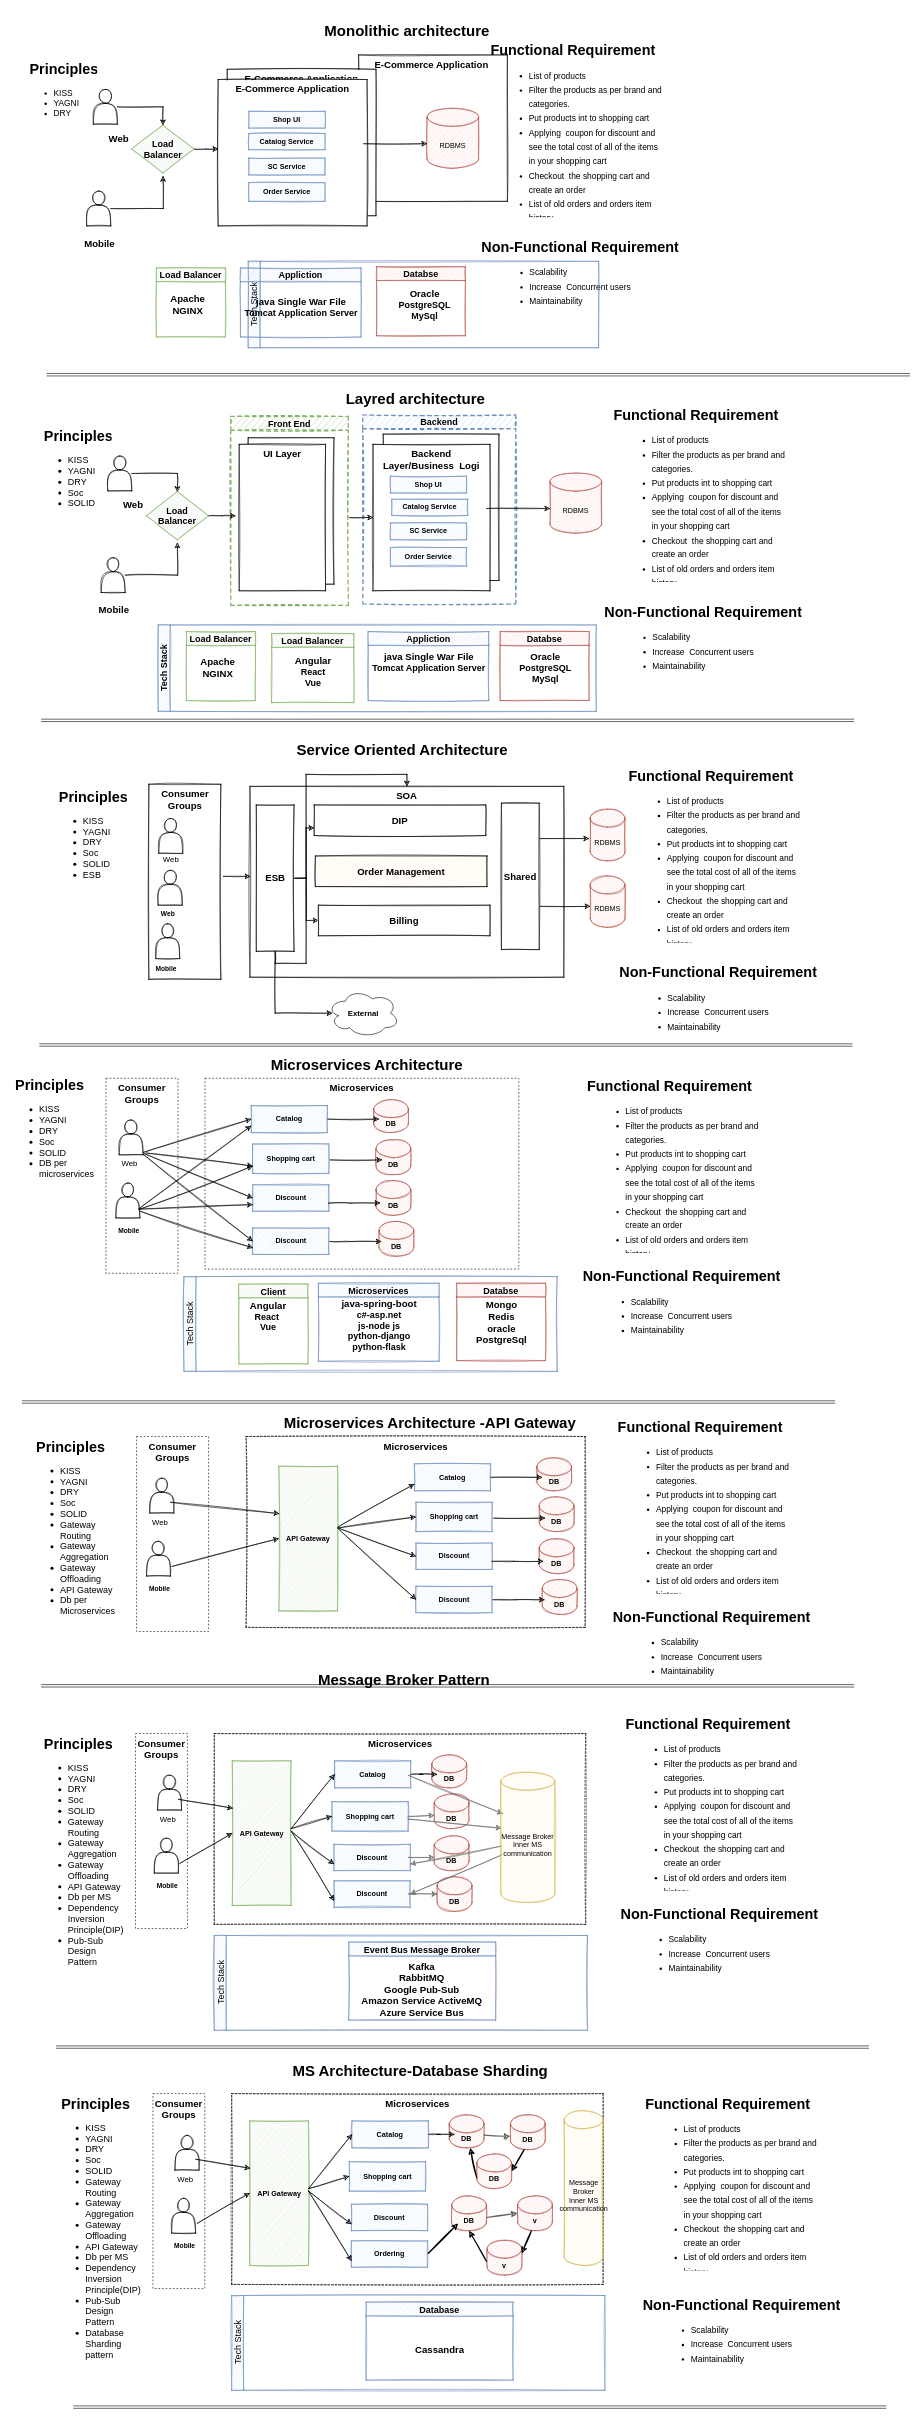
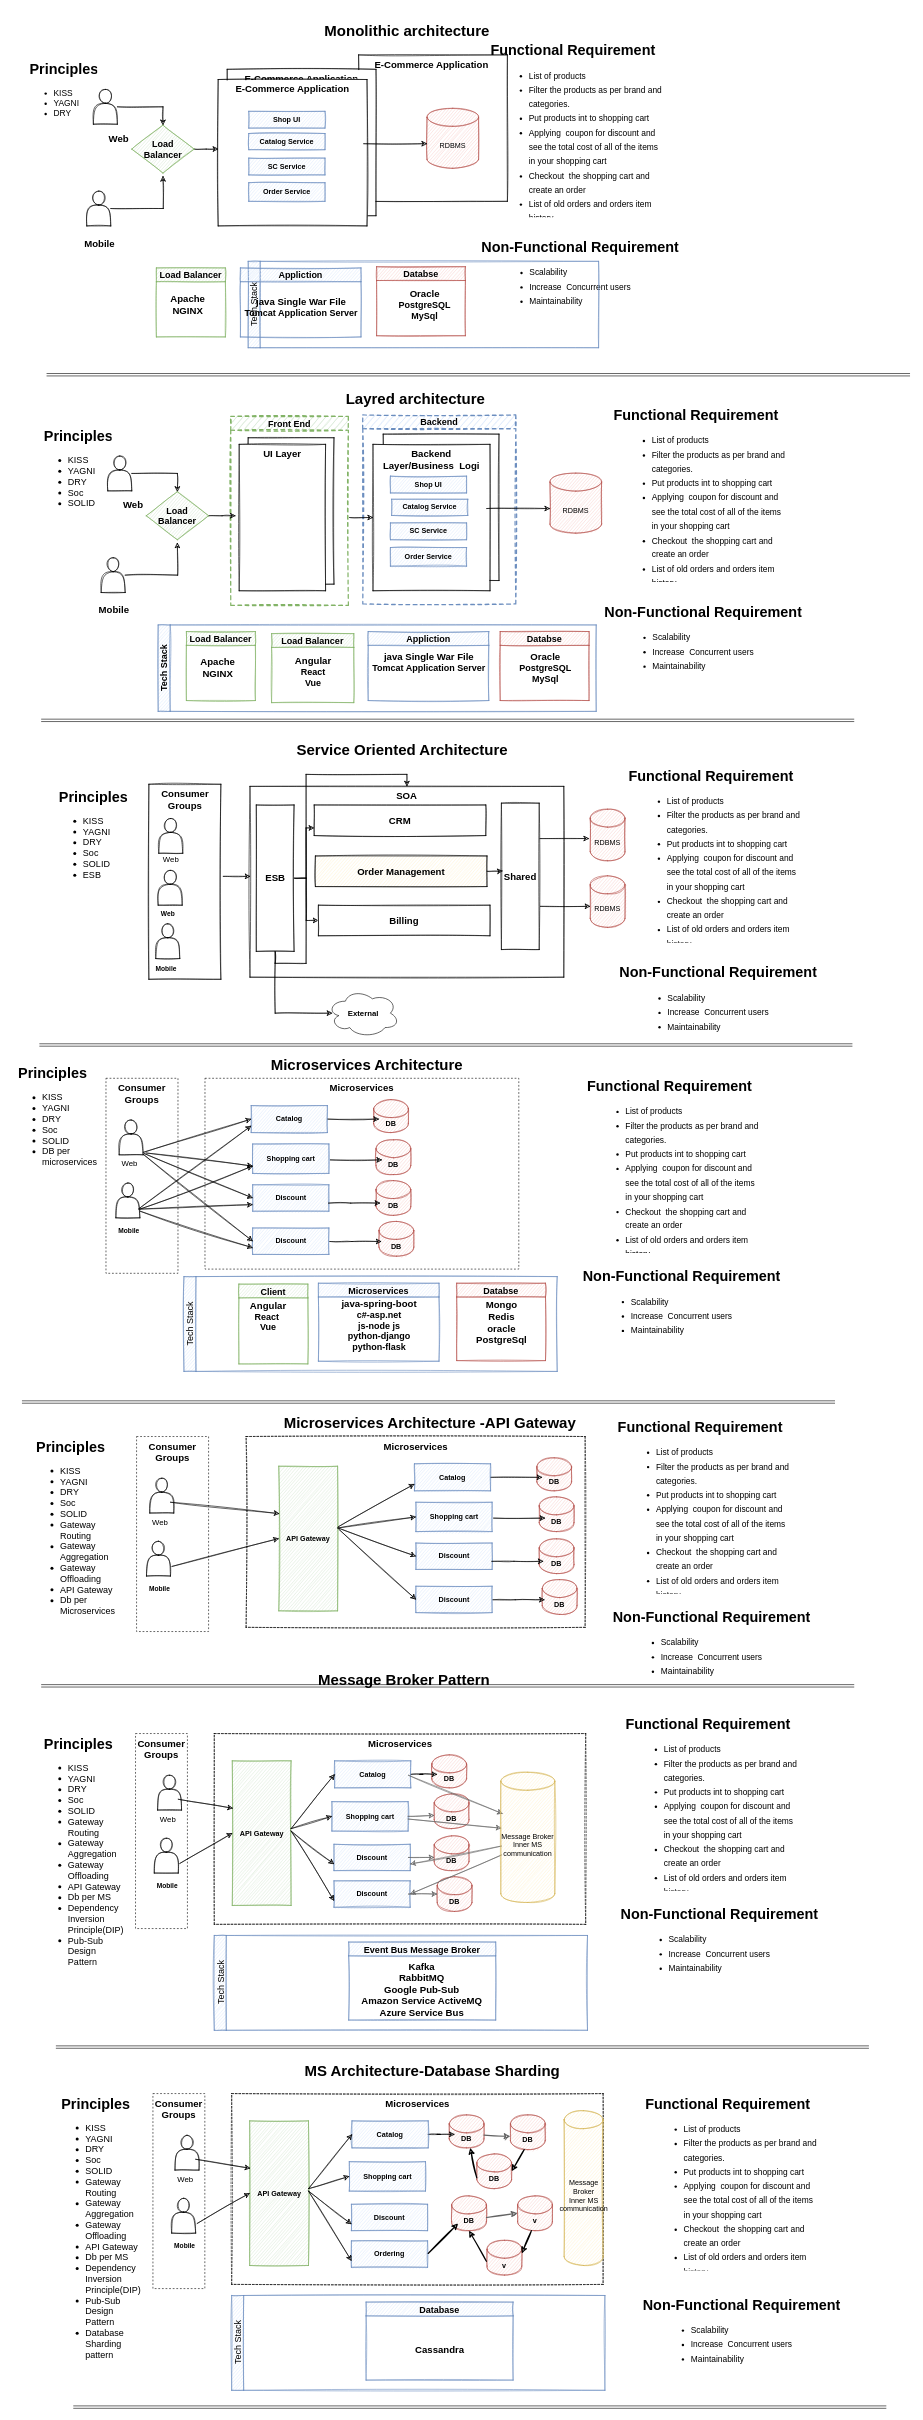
(400, 821) -> (400, 821)
none -> (493, 871)
(55, 1129) -> (58, 1117)
(420, 2069) -> (432, 2069)
